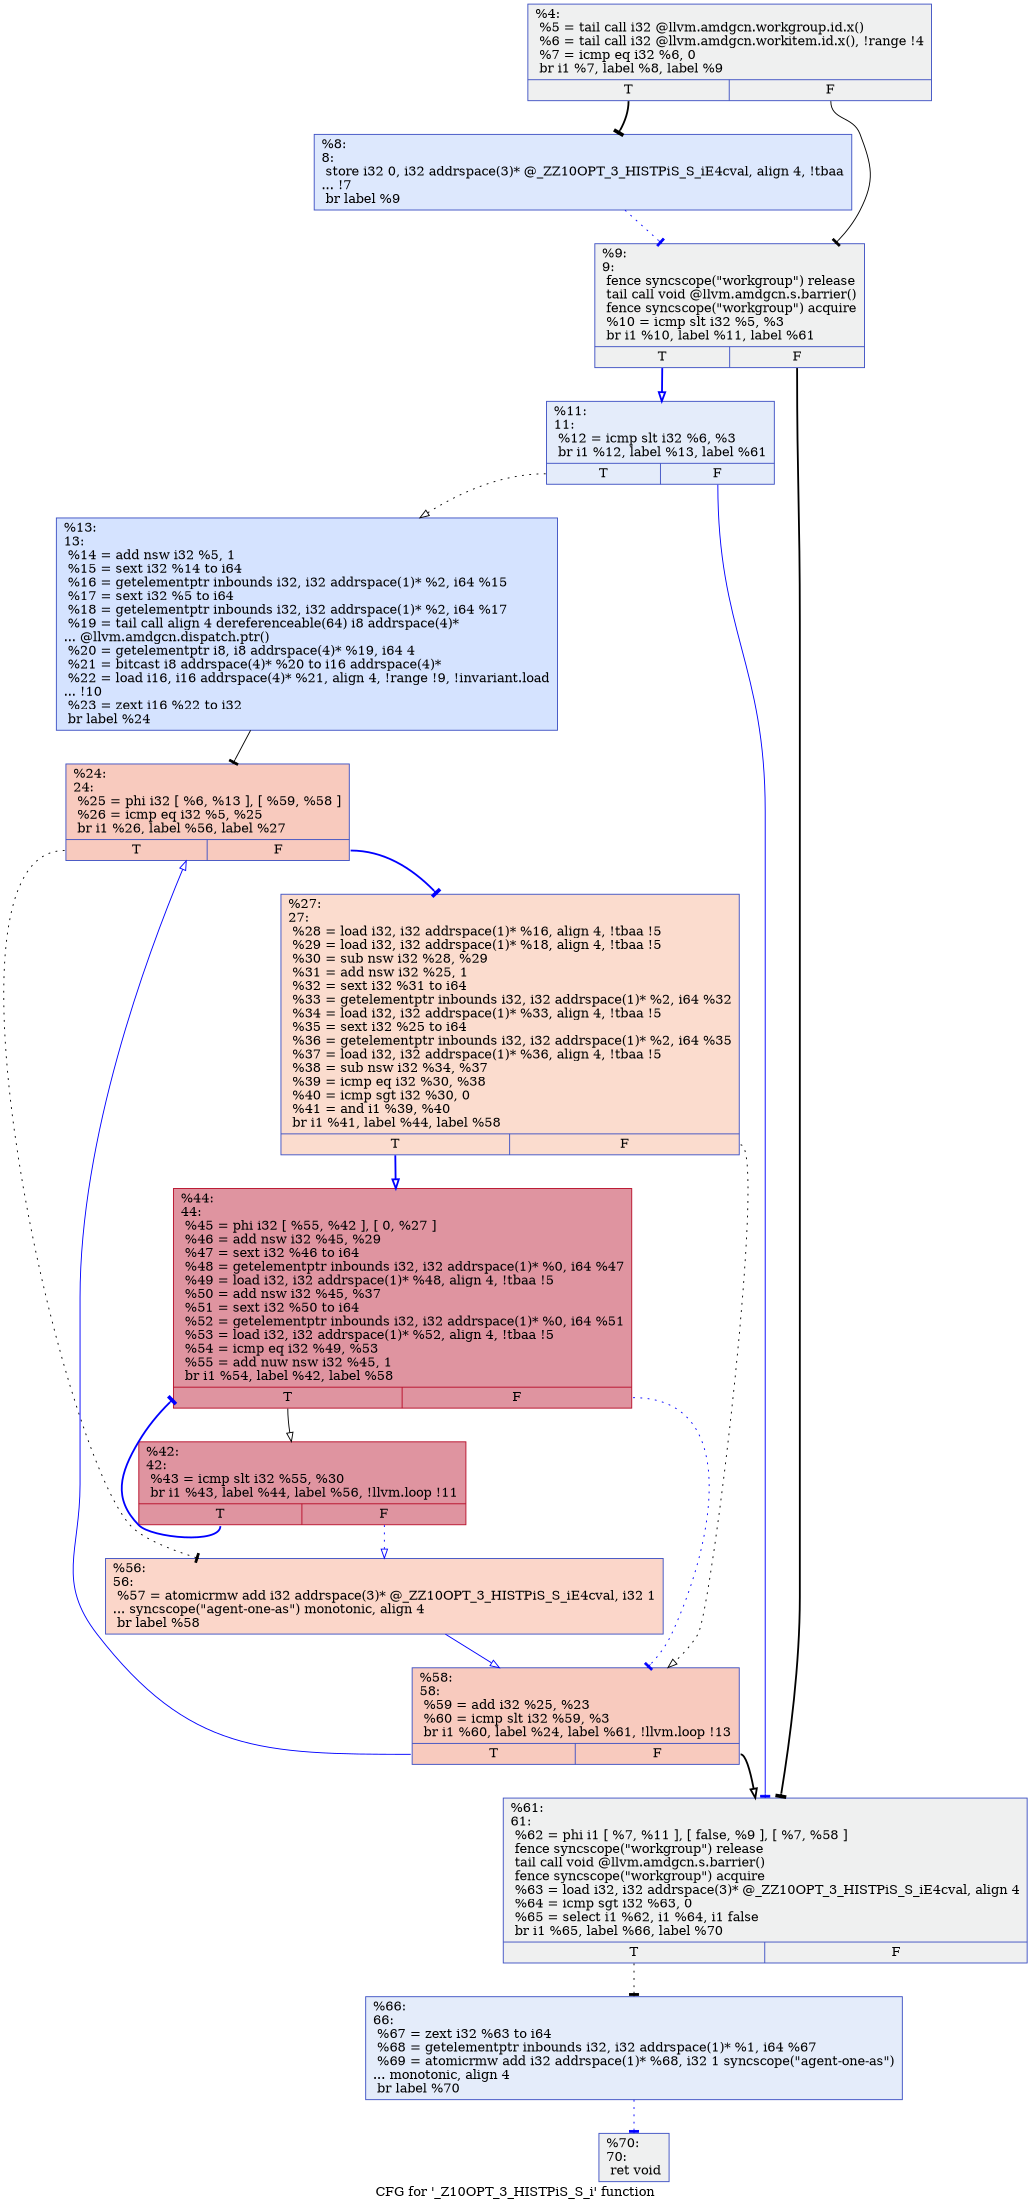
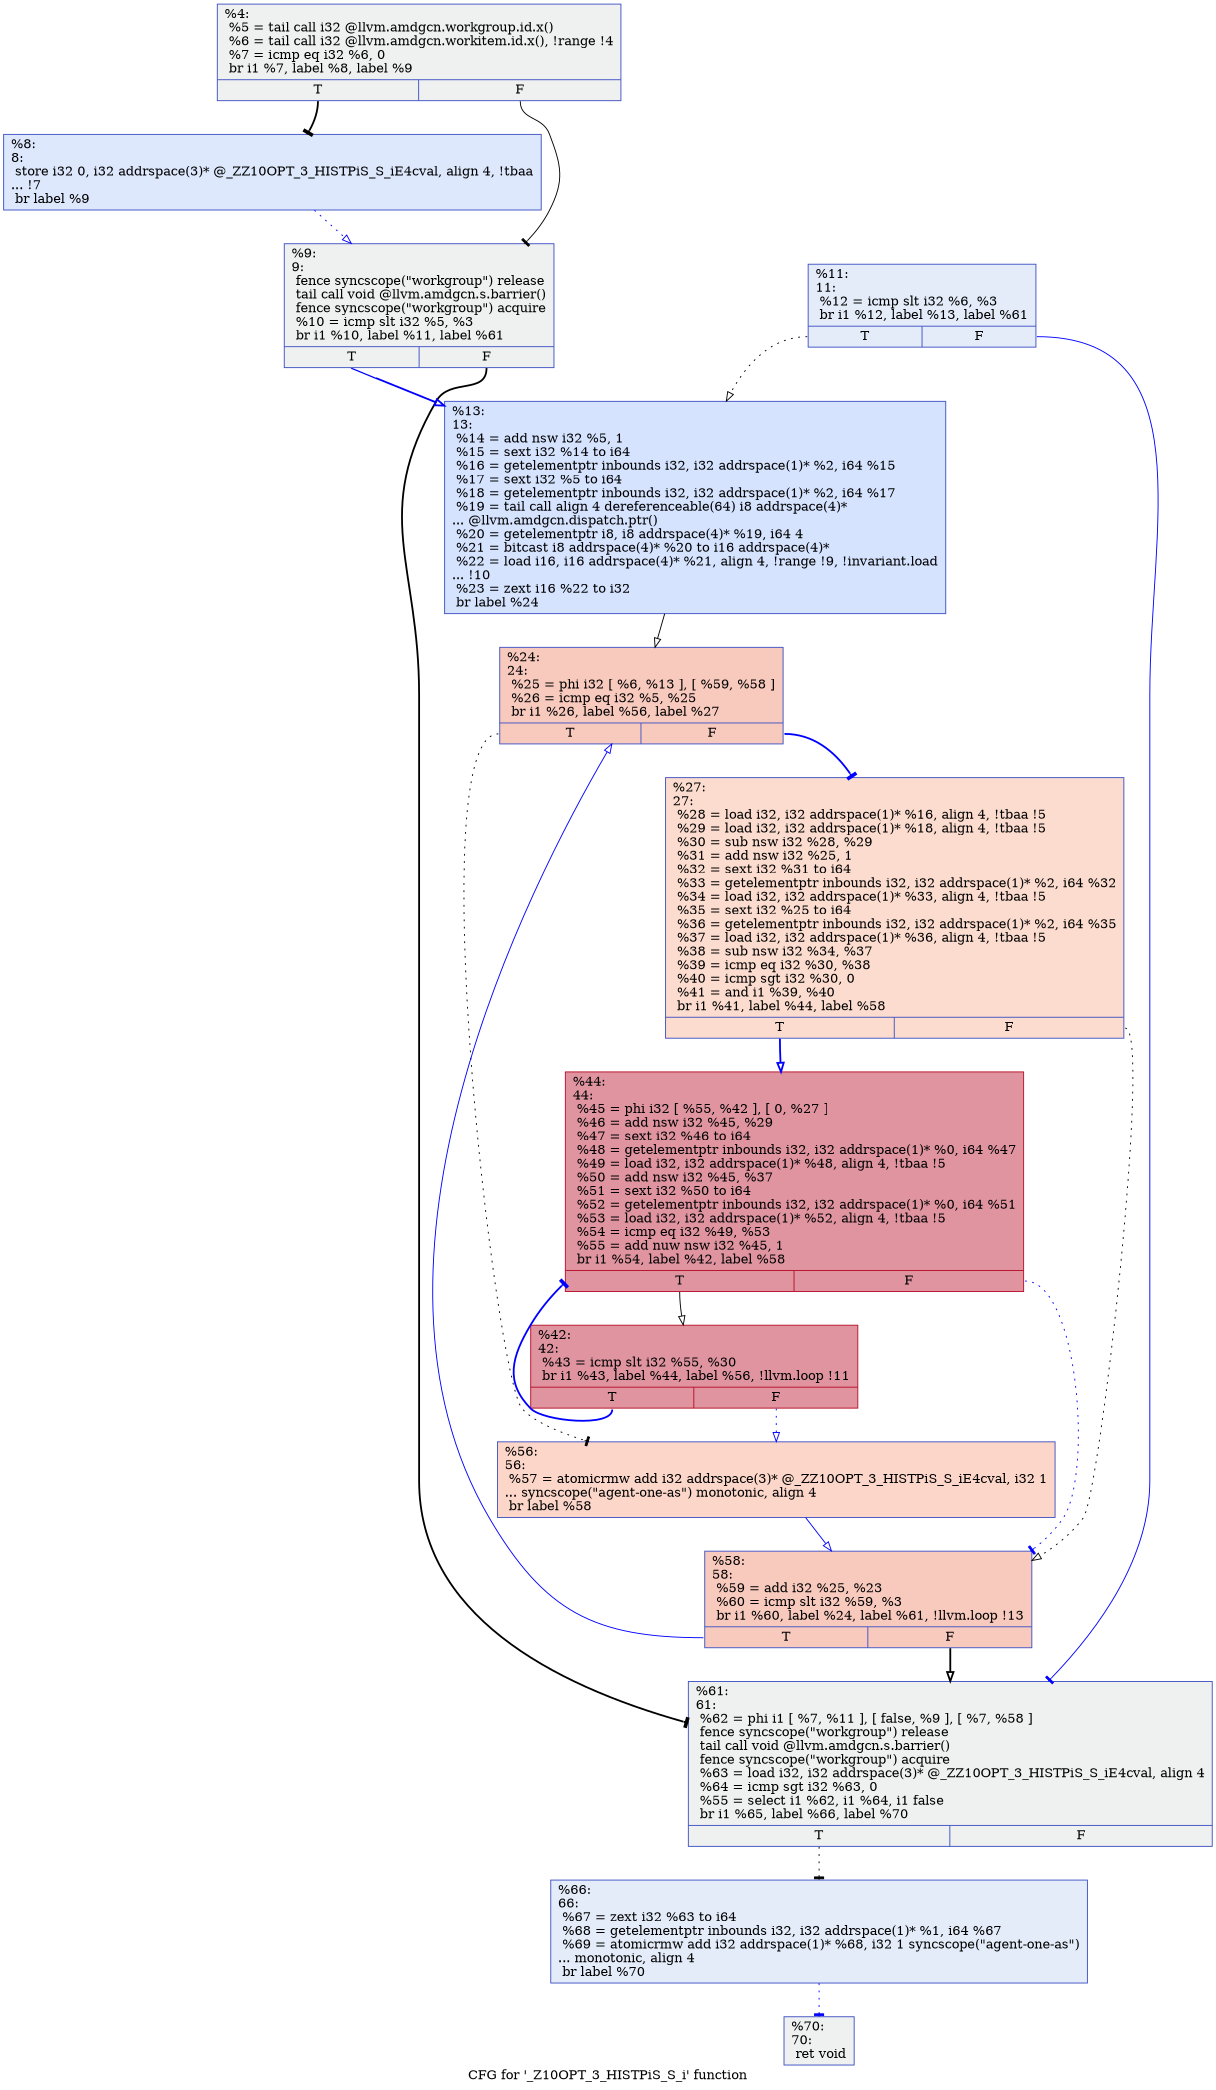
(642, 225) -> (329, 224)
(662, 380) -> (394, 385)
(243, 745) -> (661, 626)
(635, 1917) -> (820, 1801)
